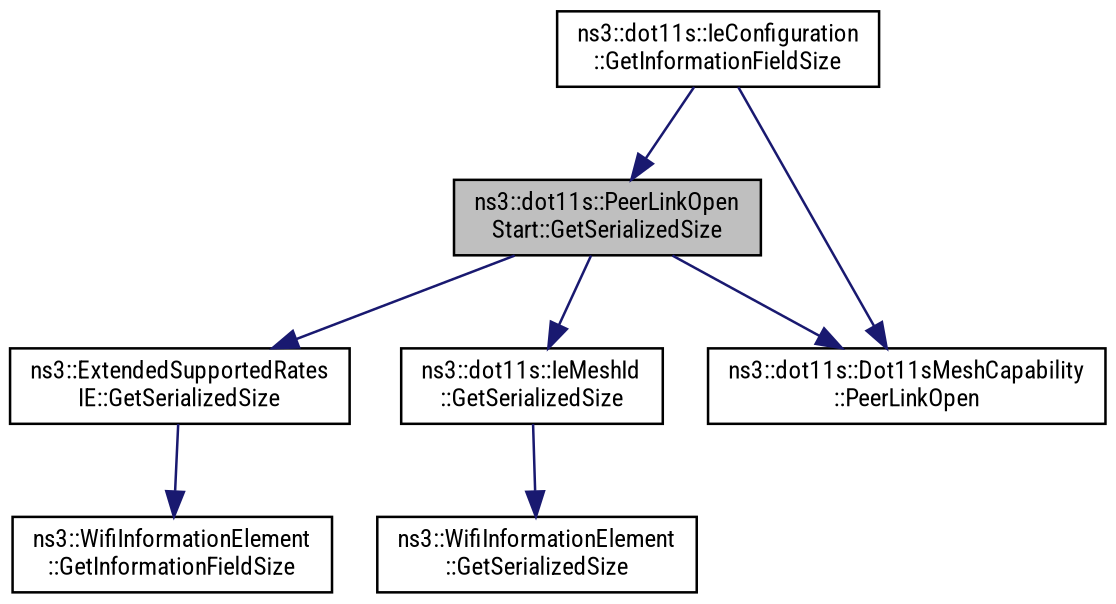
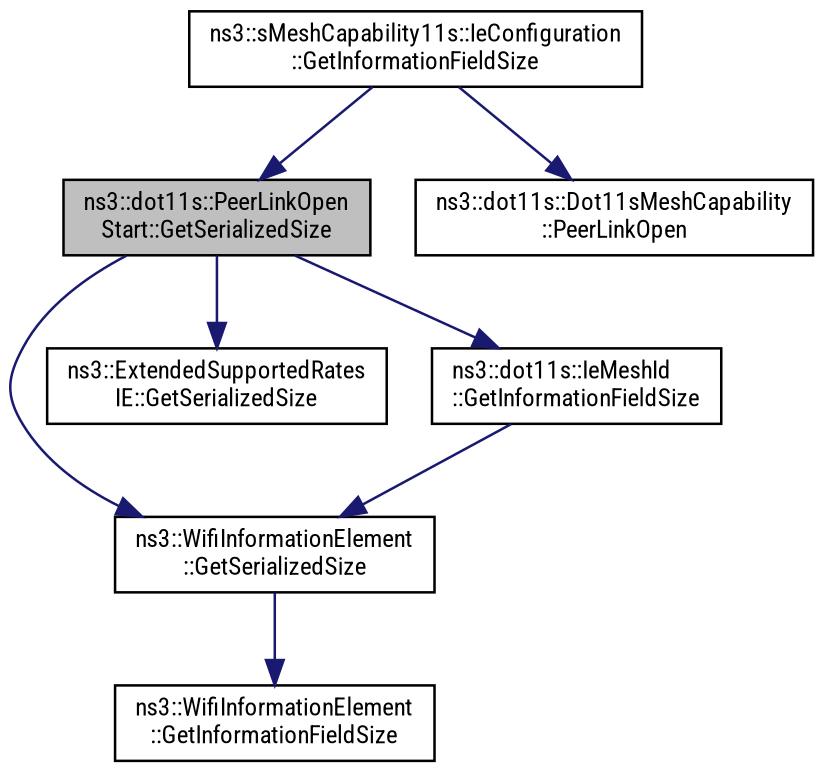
(718, 49) -> (416, 49)
(746, 296) -> (11, 380)
(532, 386) -> (577, 386)
(177, 457) -> (275, 626)
